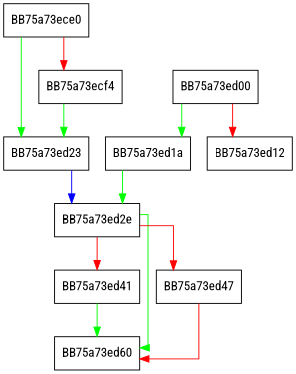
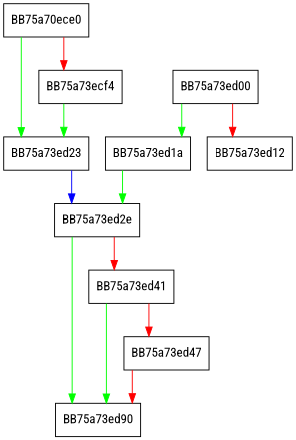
(46, 20) -> (46, 20)
(173, 226) -> (149, 315)
(97, 353) -> (98, 420)
